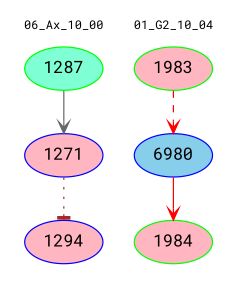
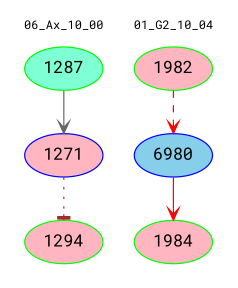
(173, 69) -> (173, 69)
(64, 242) -> (64, 242)
